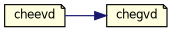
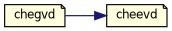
(80, 16) -> (80, 16)
